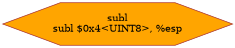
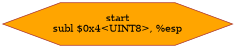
(118, 24) -> (118, 24)
